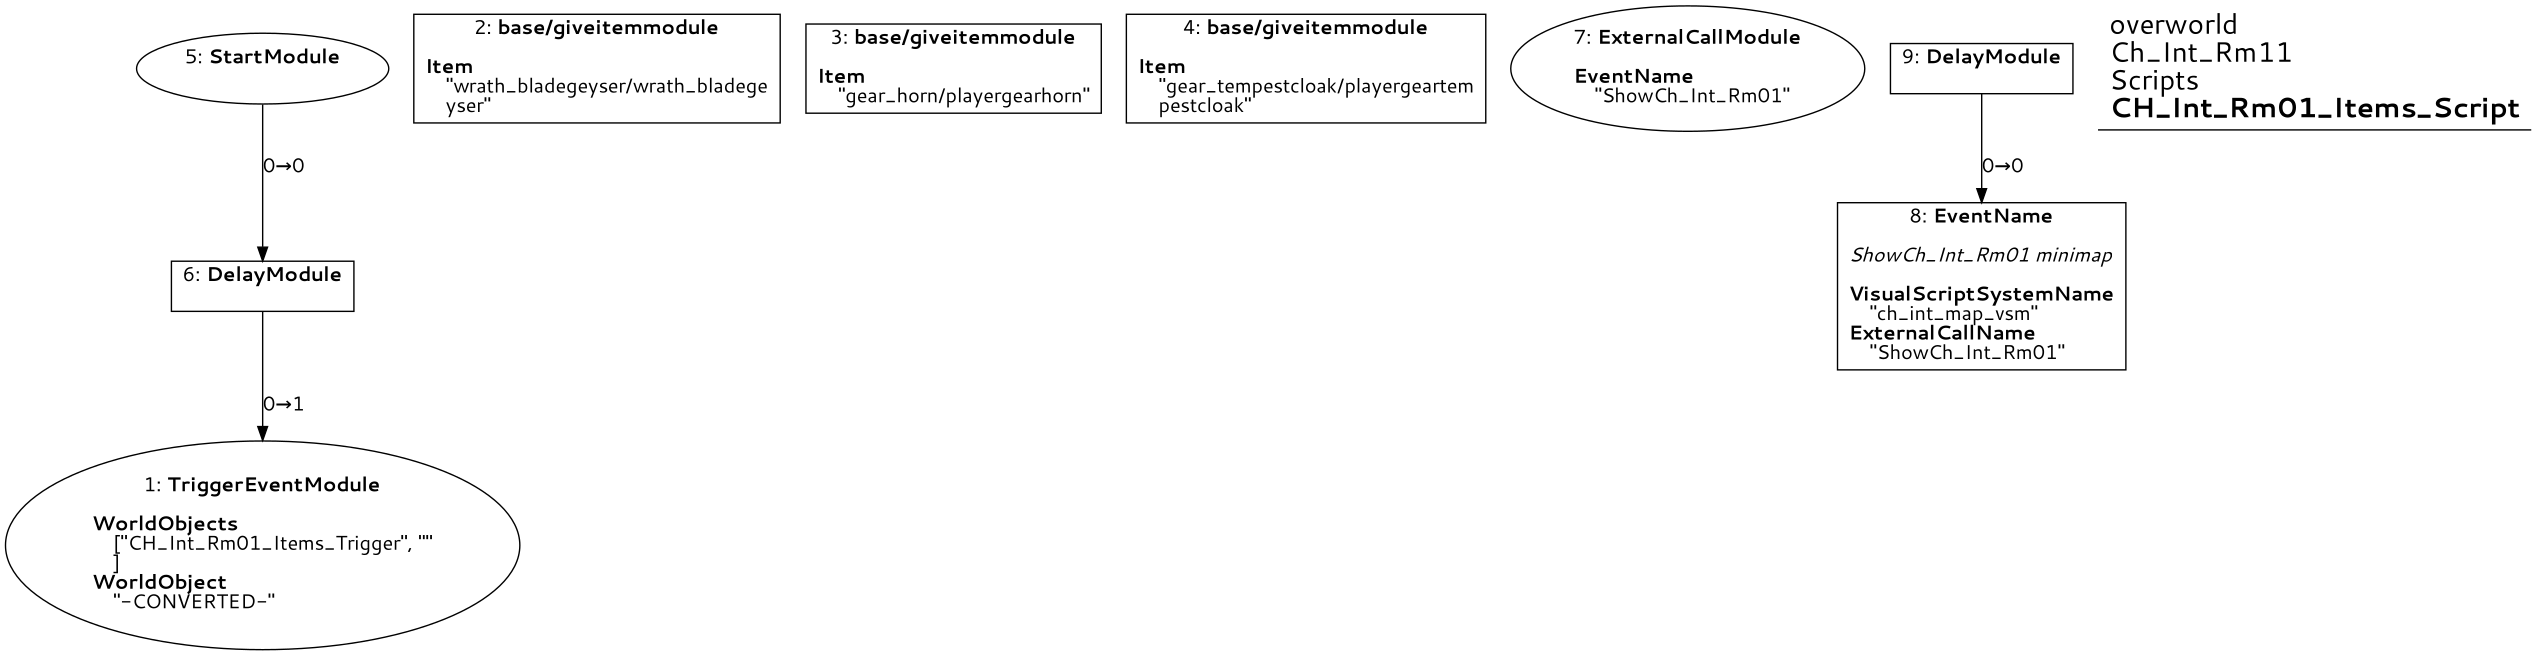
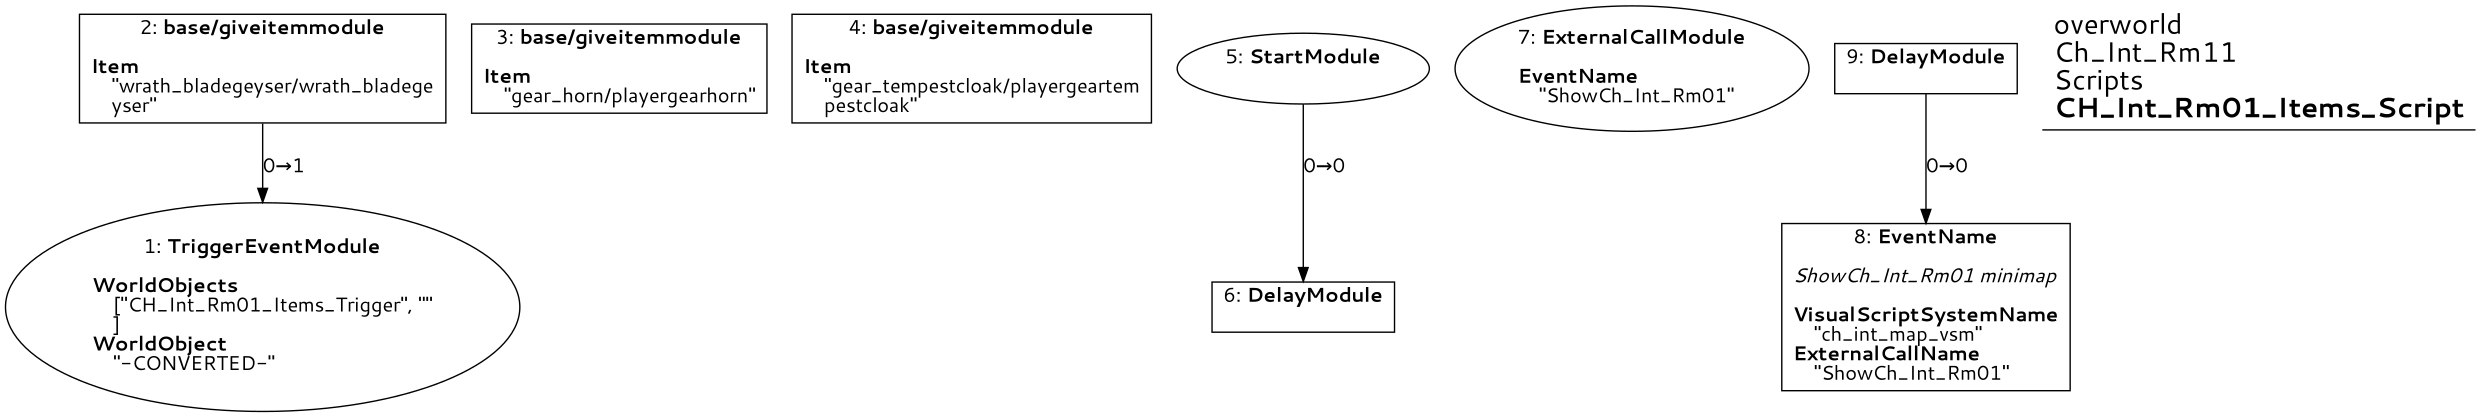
(263, 369) -> (263, 156)
